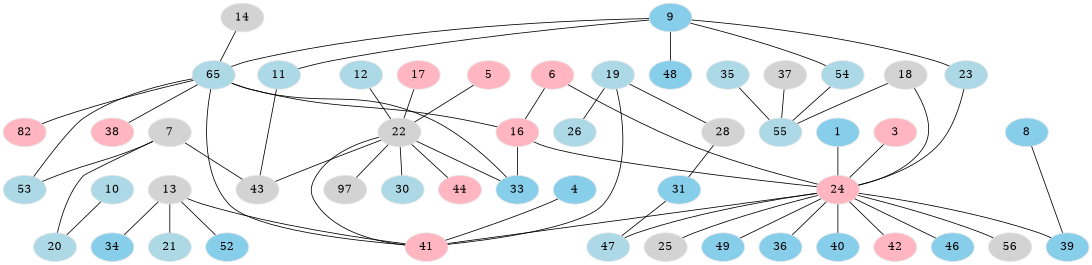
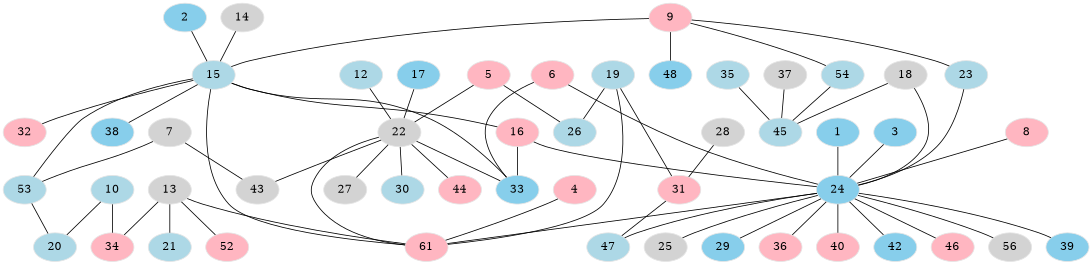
none -> (185, 18)
(670, 18) -> (670, 18)
(214, 75) -> (214, 75)
(279, 75) -> none
(419, 75) -> (419, 75)
none -> (532, 104)
(535, 104) -> (489, 118)
(668, 104) -> (646, 132)
(25, 132) -> (25, 132)
(112, 132) -> (112, 132)
(780, 132) -> (780, 132)
(895, 132) -> (895, 132)
(1027, 132) -> (1027, 132)
(90, 172) -> (40, 218)
(345, 190) -> (345, 190)
(575, 190) -> (575, 190)
(679, 190) -> (679, 190)
(838, 190) -> (838, 190)
(1047, 190) -> (932, 161)
none -> (112, 219)
(112, 247) -> (112, 247)
(227, 247) -> (227, 247)
(427, 247) -> (427, 247)
(723, 247) -> (723, 247)
(780, 247) -> (780, 247)
(838, 247) -> (838, 247)
(895, 247) -> (895, 247)
(953, 247) -> (953, 247)
